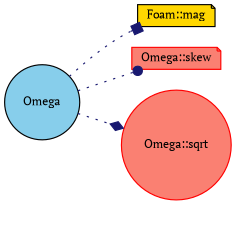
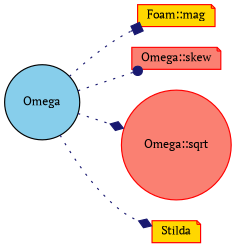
(176, 16) -> (176, 16)
none -> (176, 232)
